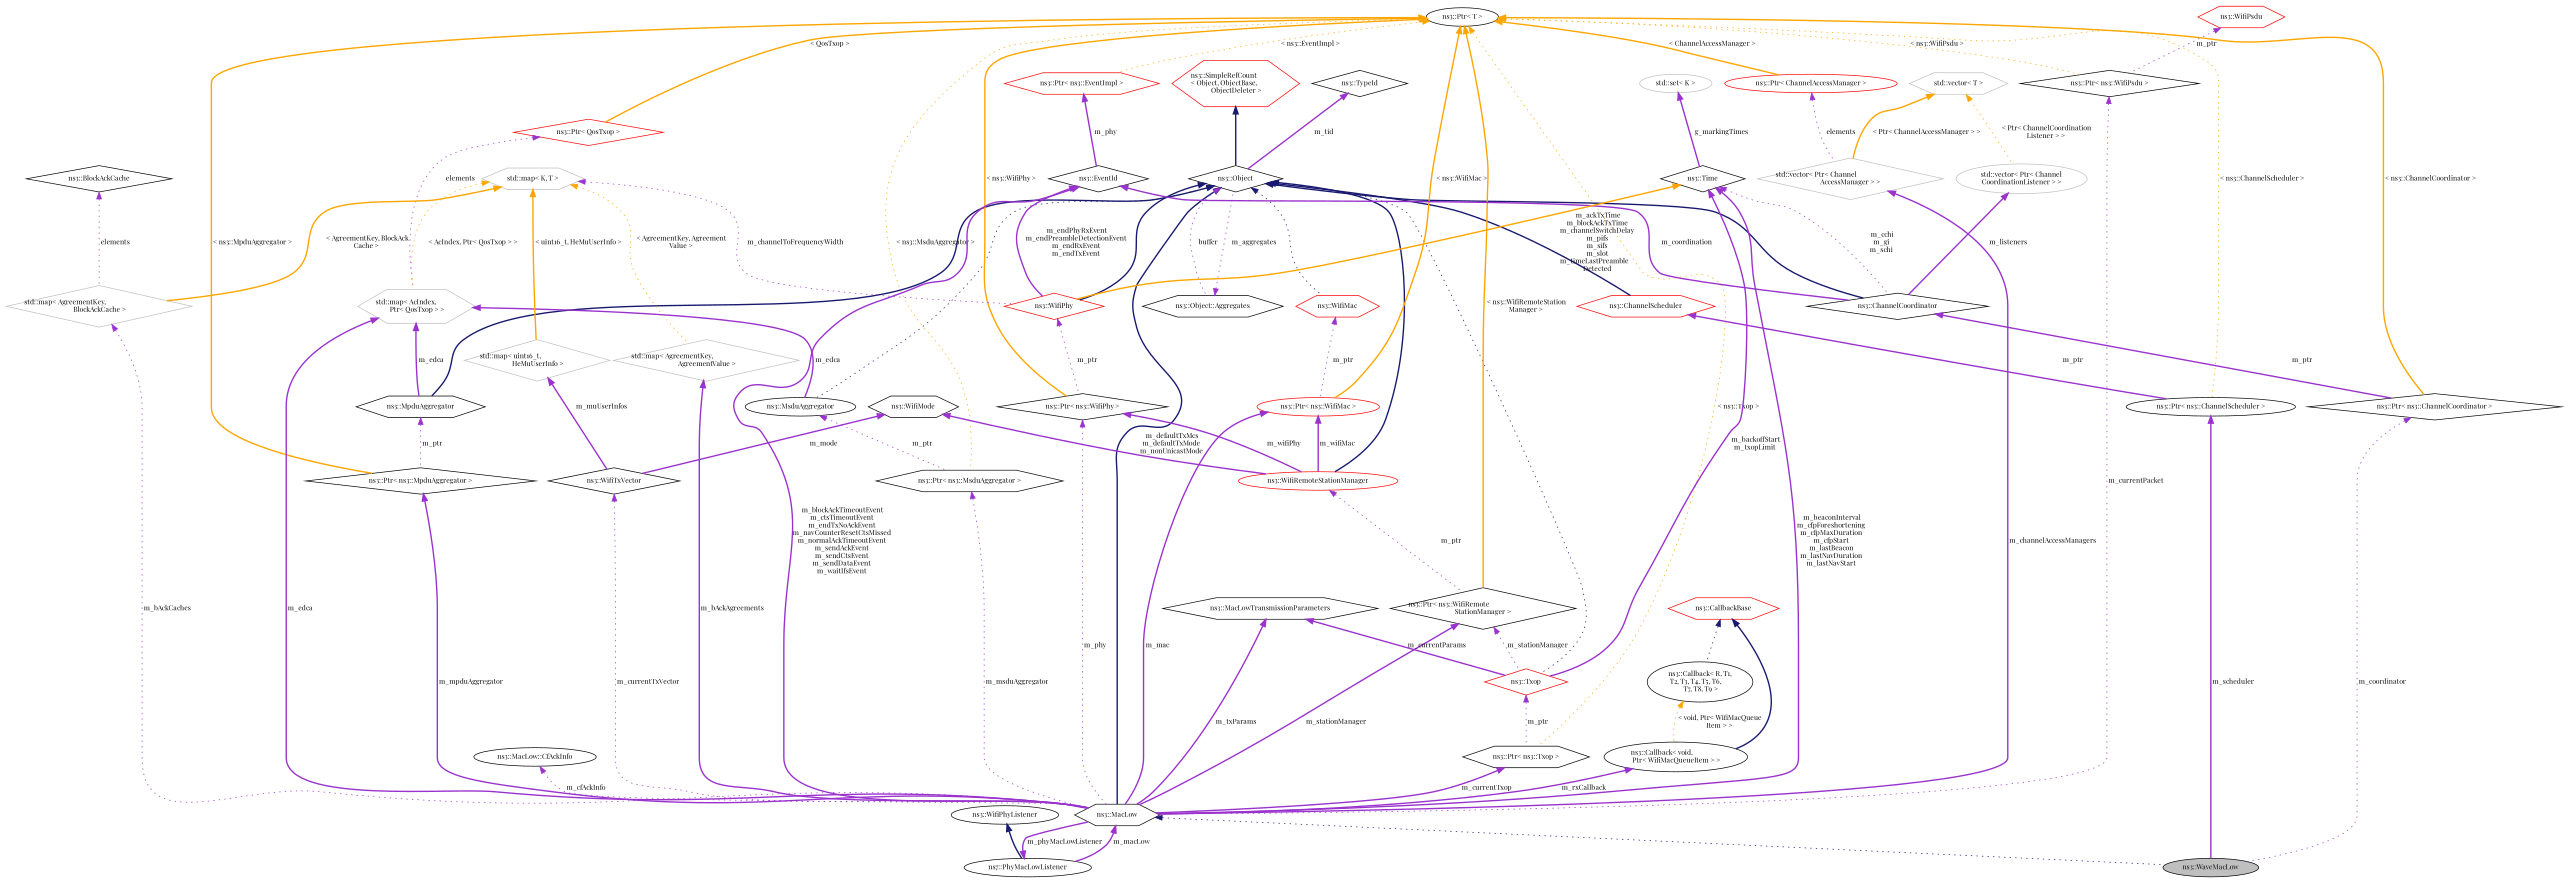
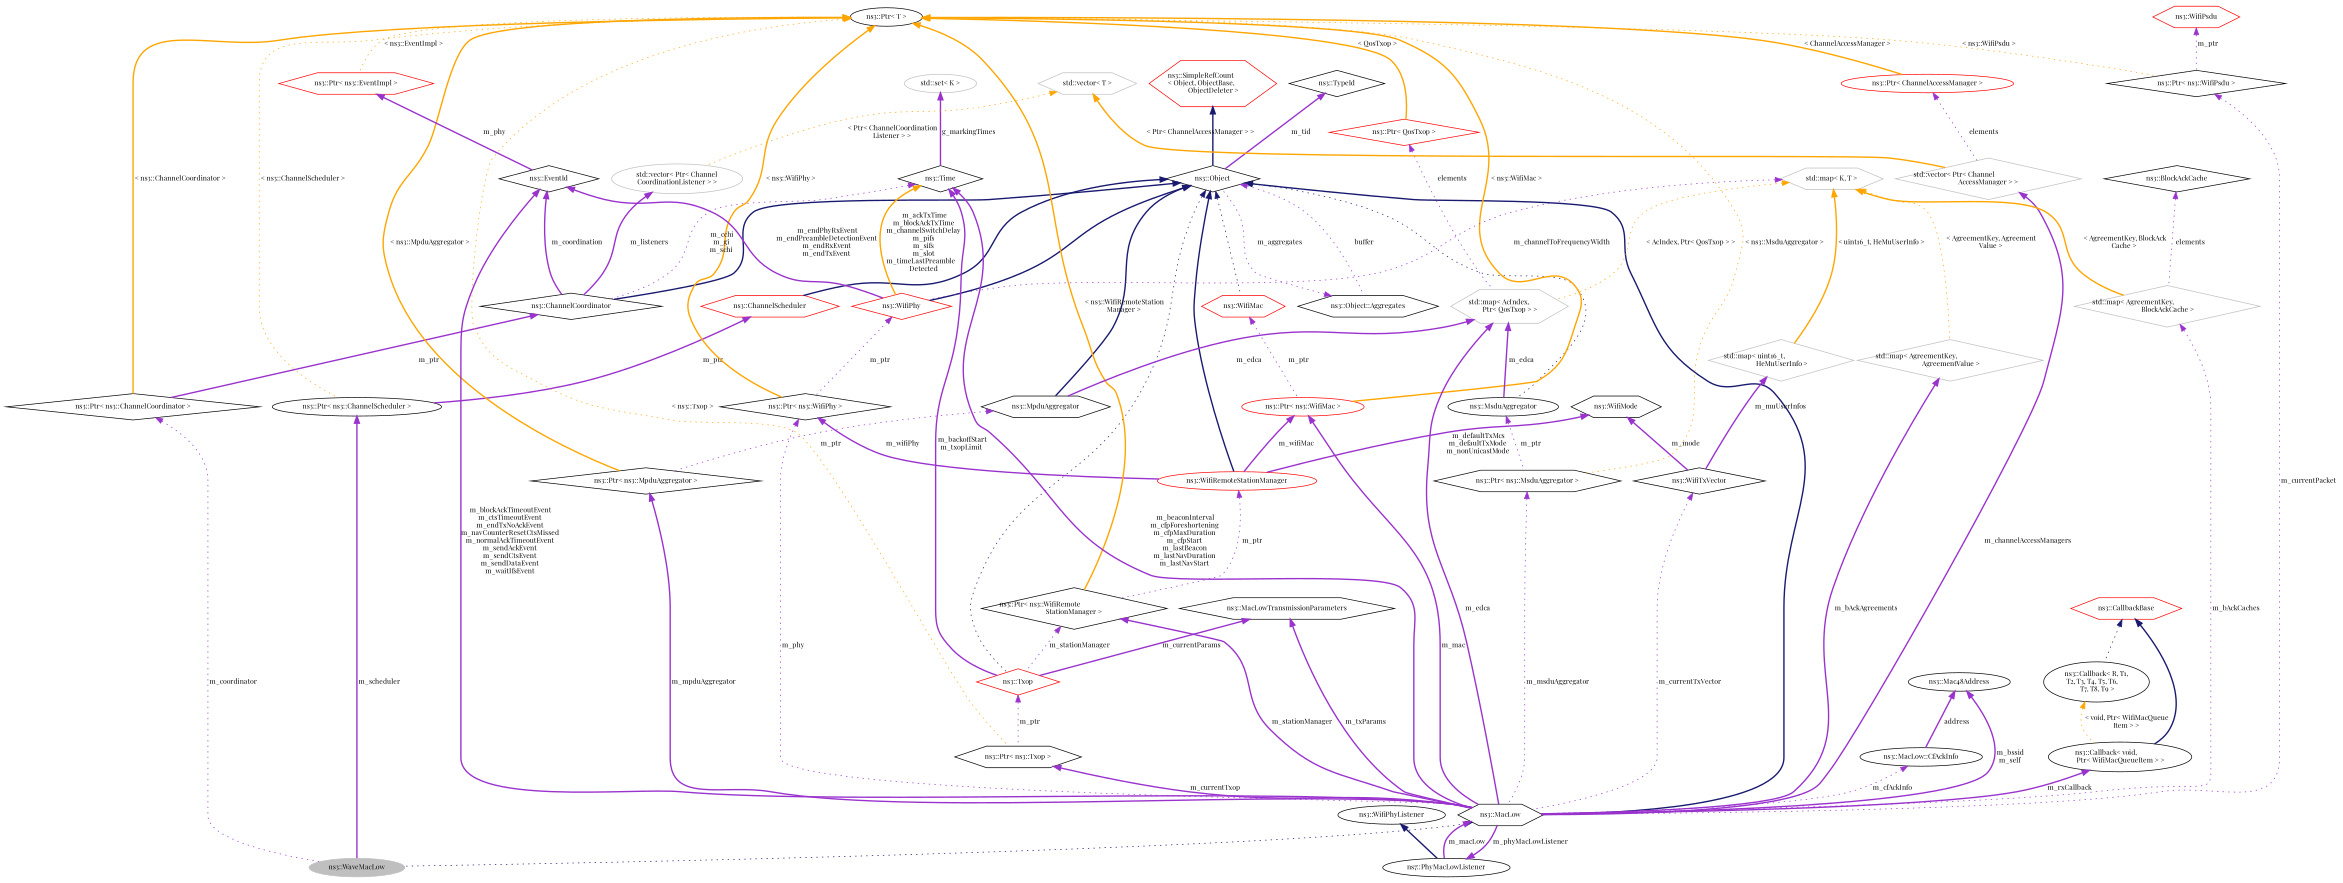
none -> (1959, 682)
(2211, 868) -> (357, 868)
